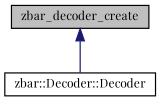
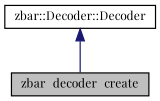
(80, 57) -> (80, 57)
